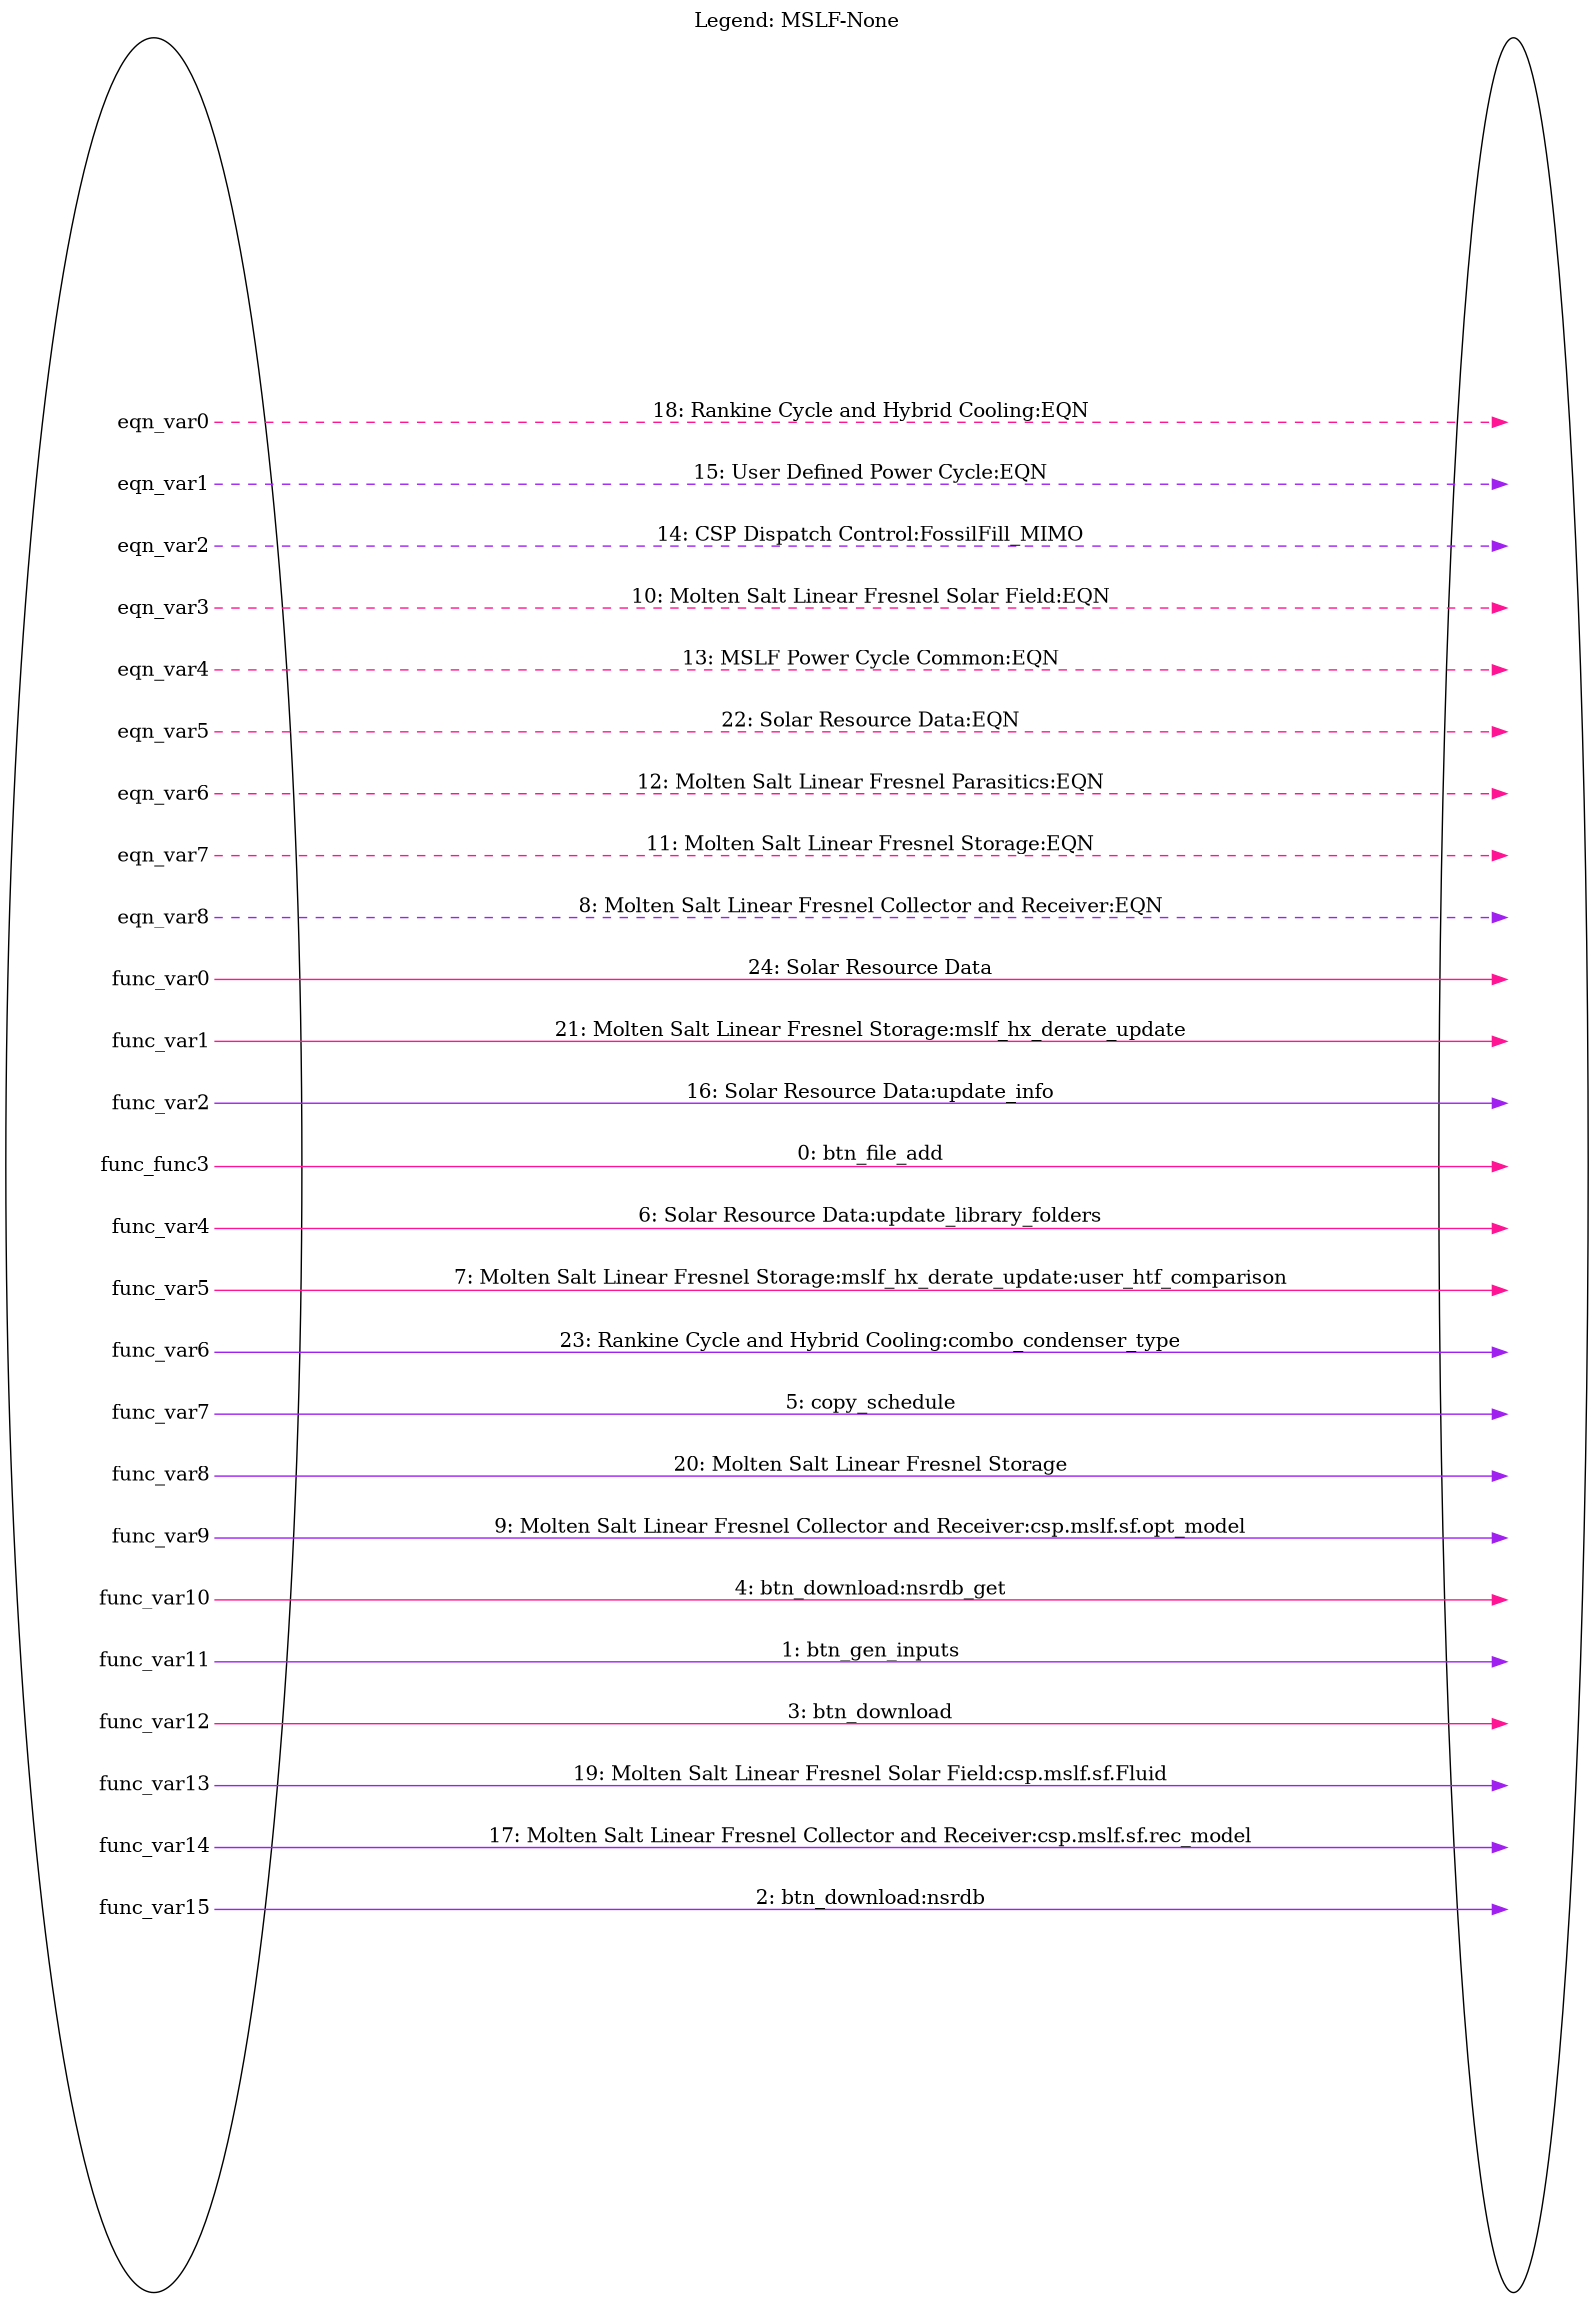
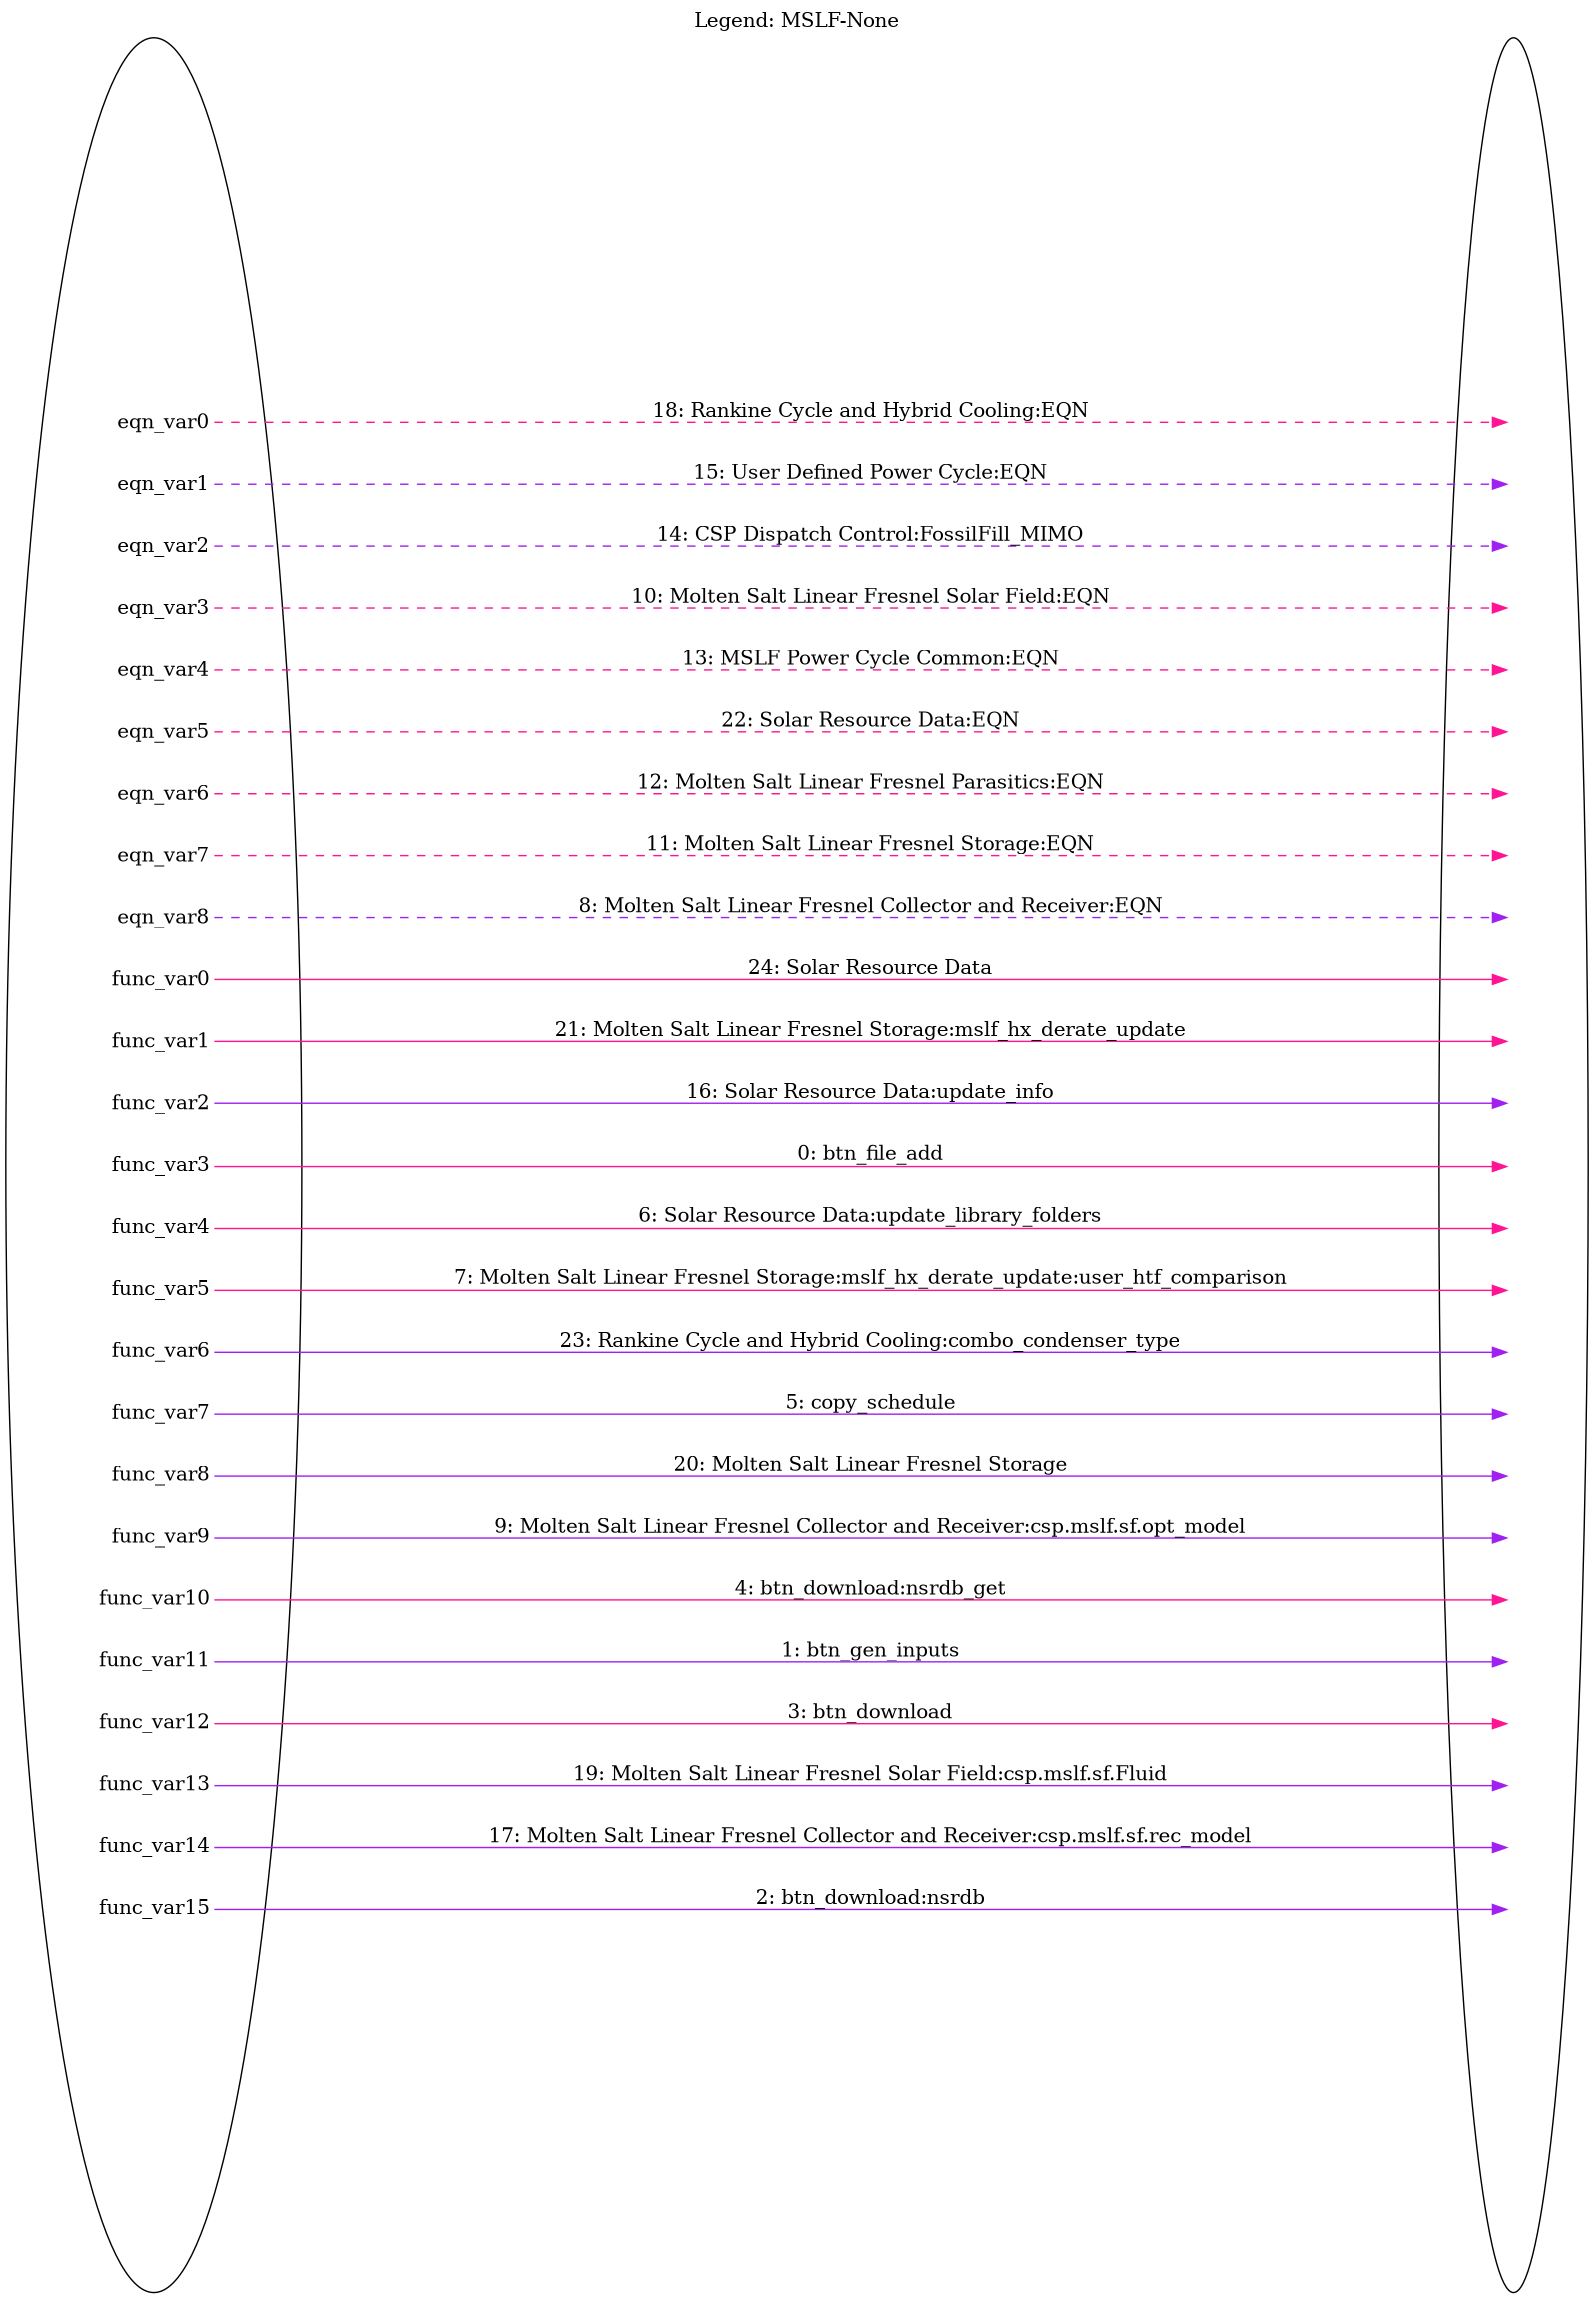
(155, 1165) -> (161, 1165)
